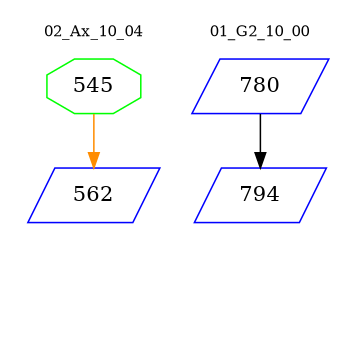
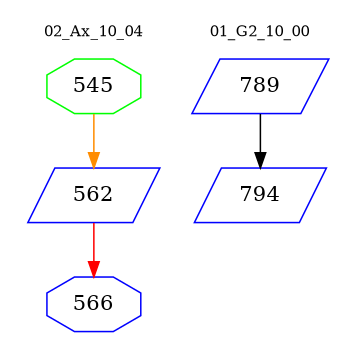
(260, 86) -> (260, 86)
none -> (94, 304)
